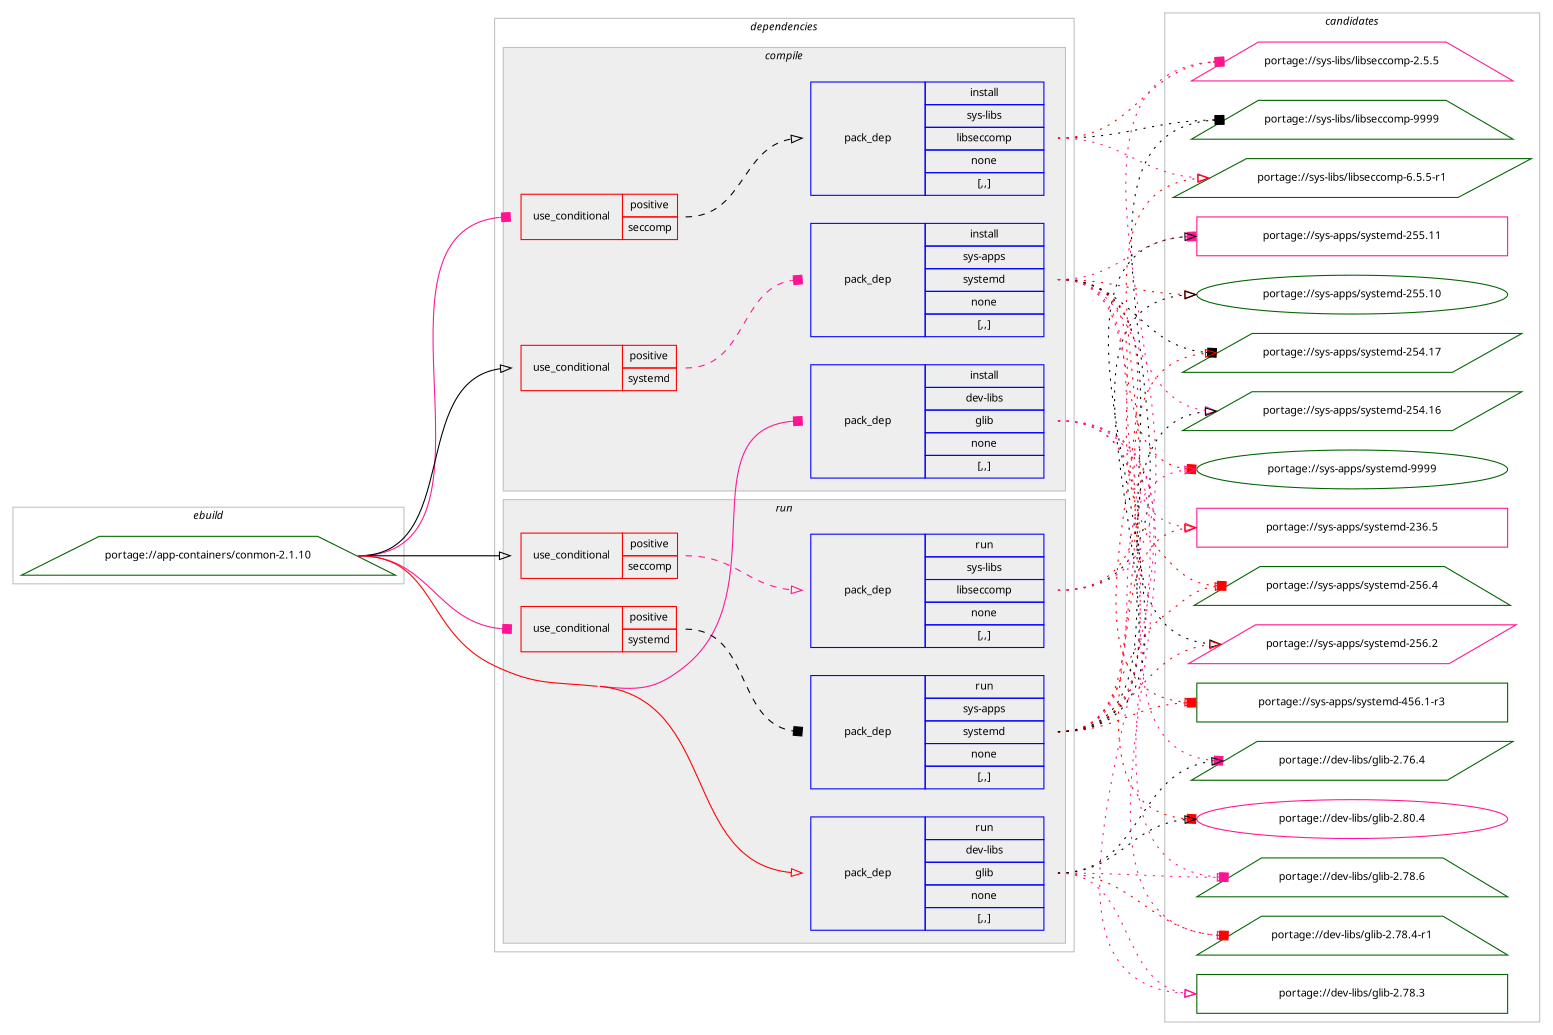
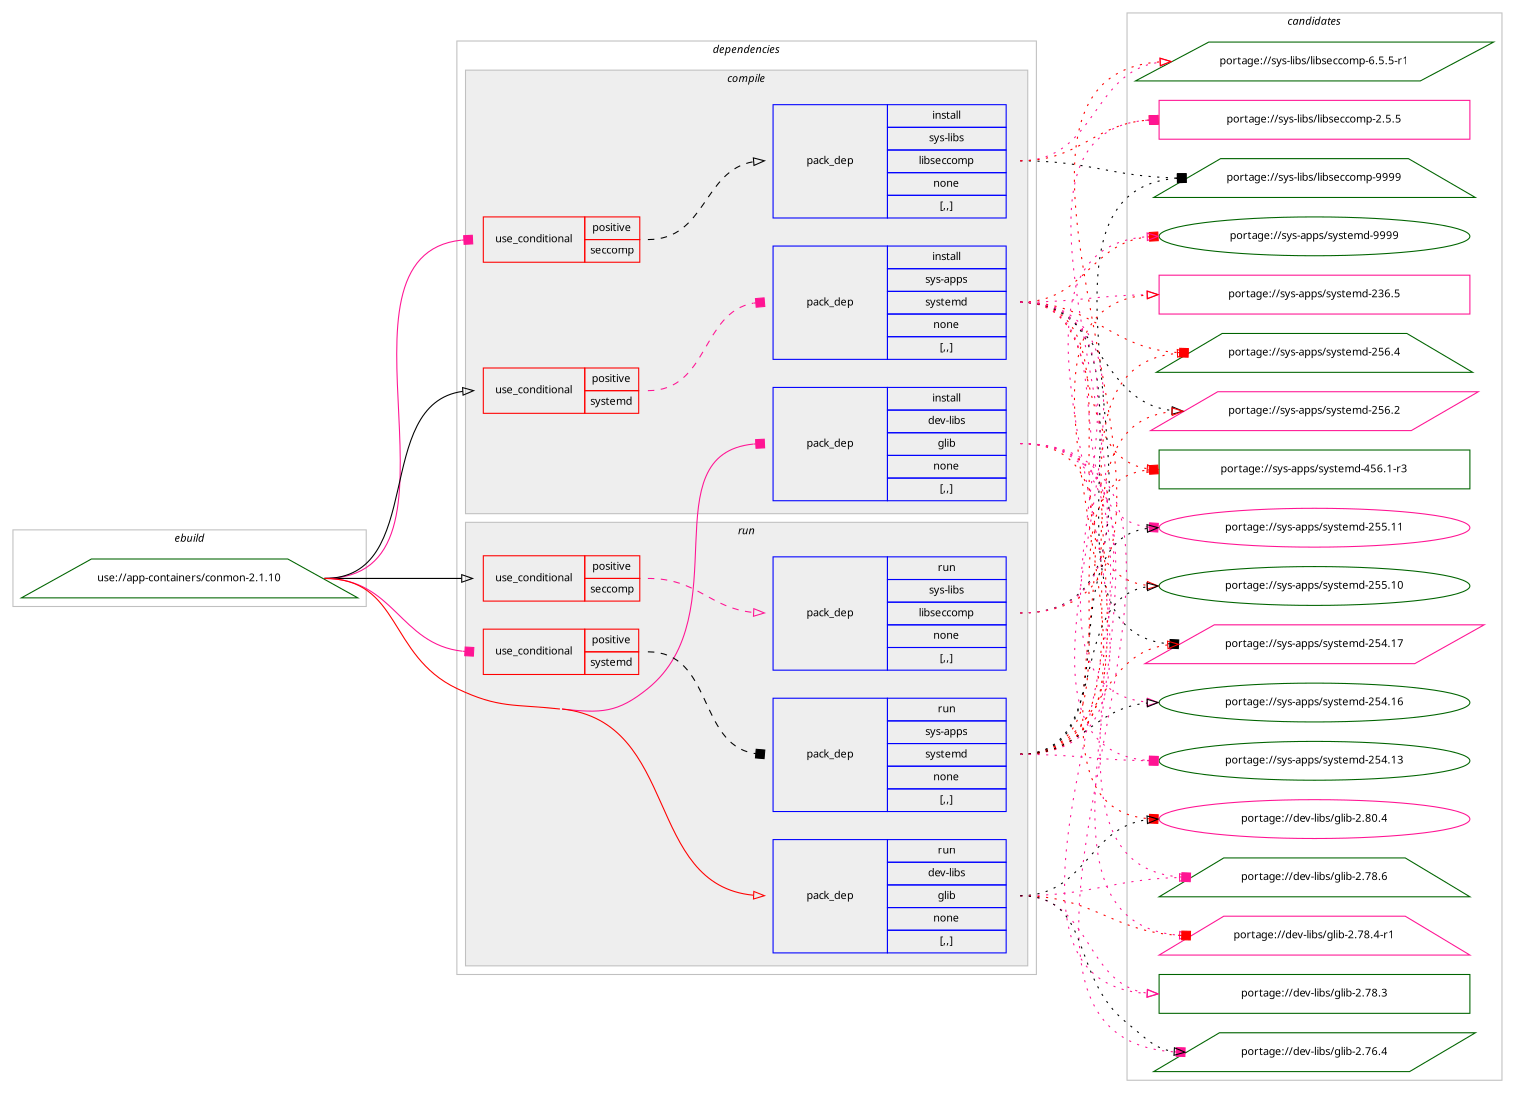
(1352, 62) -> (1315, 120)
(1352, 236) -> (1315, 528)
(1352, 353) -> (1315, 644)
(1352, 411) -> (1315, 703)
(208, 556) -> (190, 578)
none -> (1315, 761)
(1352, 936) -> (1315, 936)
